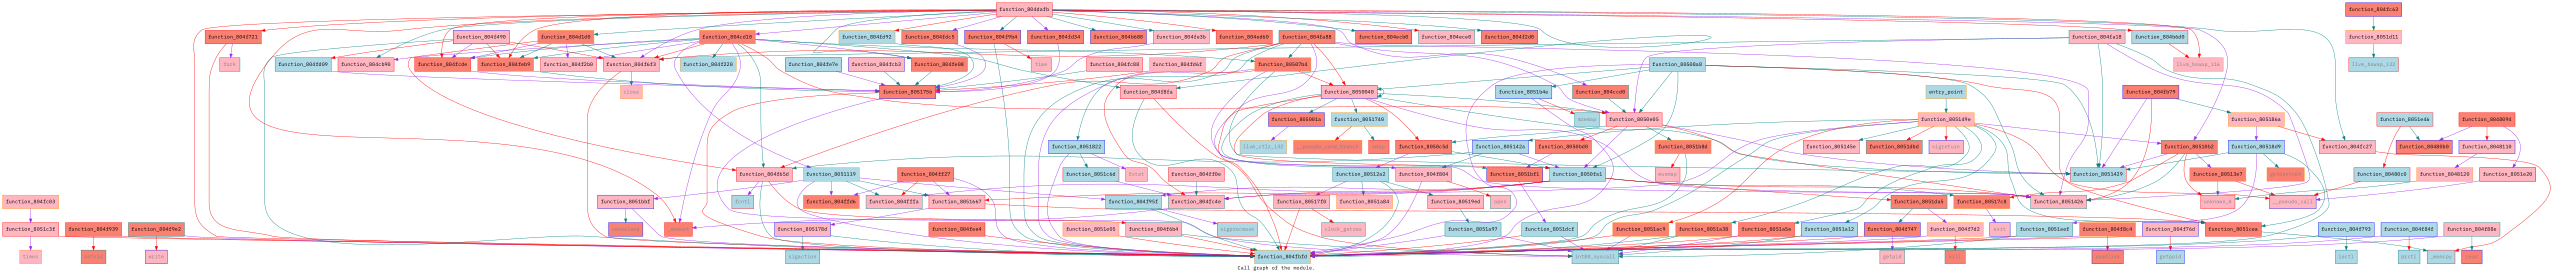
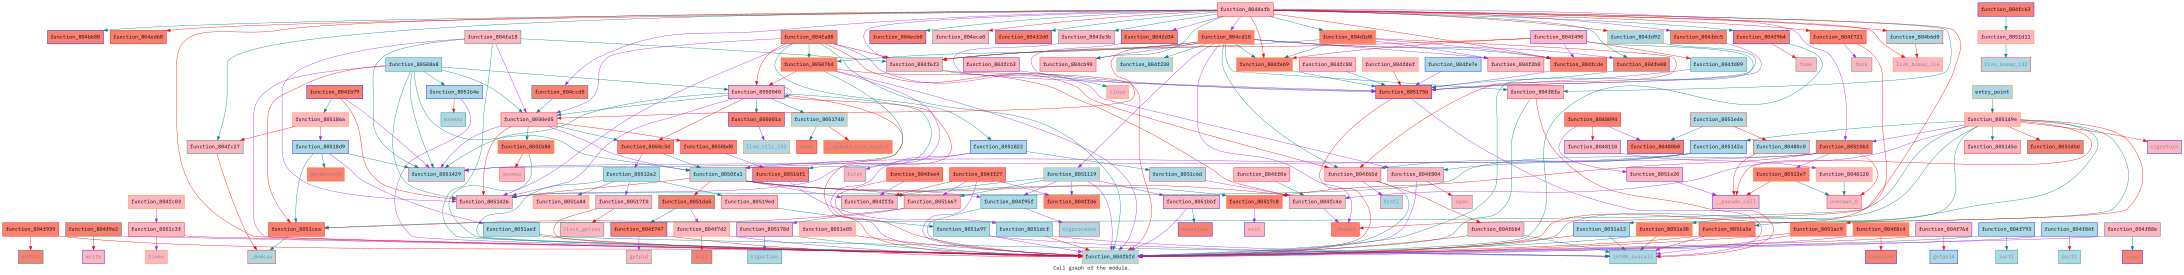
none -> (894, 187)
